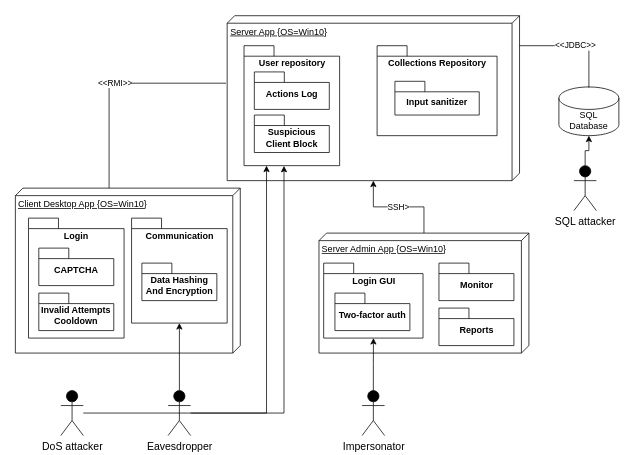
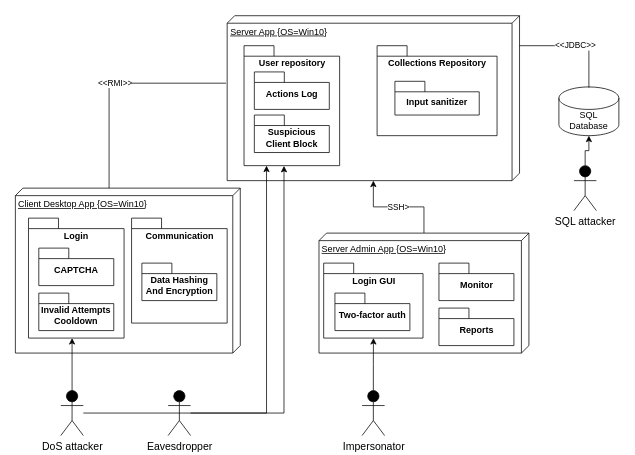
none -> (72, 344)
(179, 360) -> none
